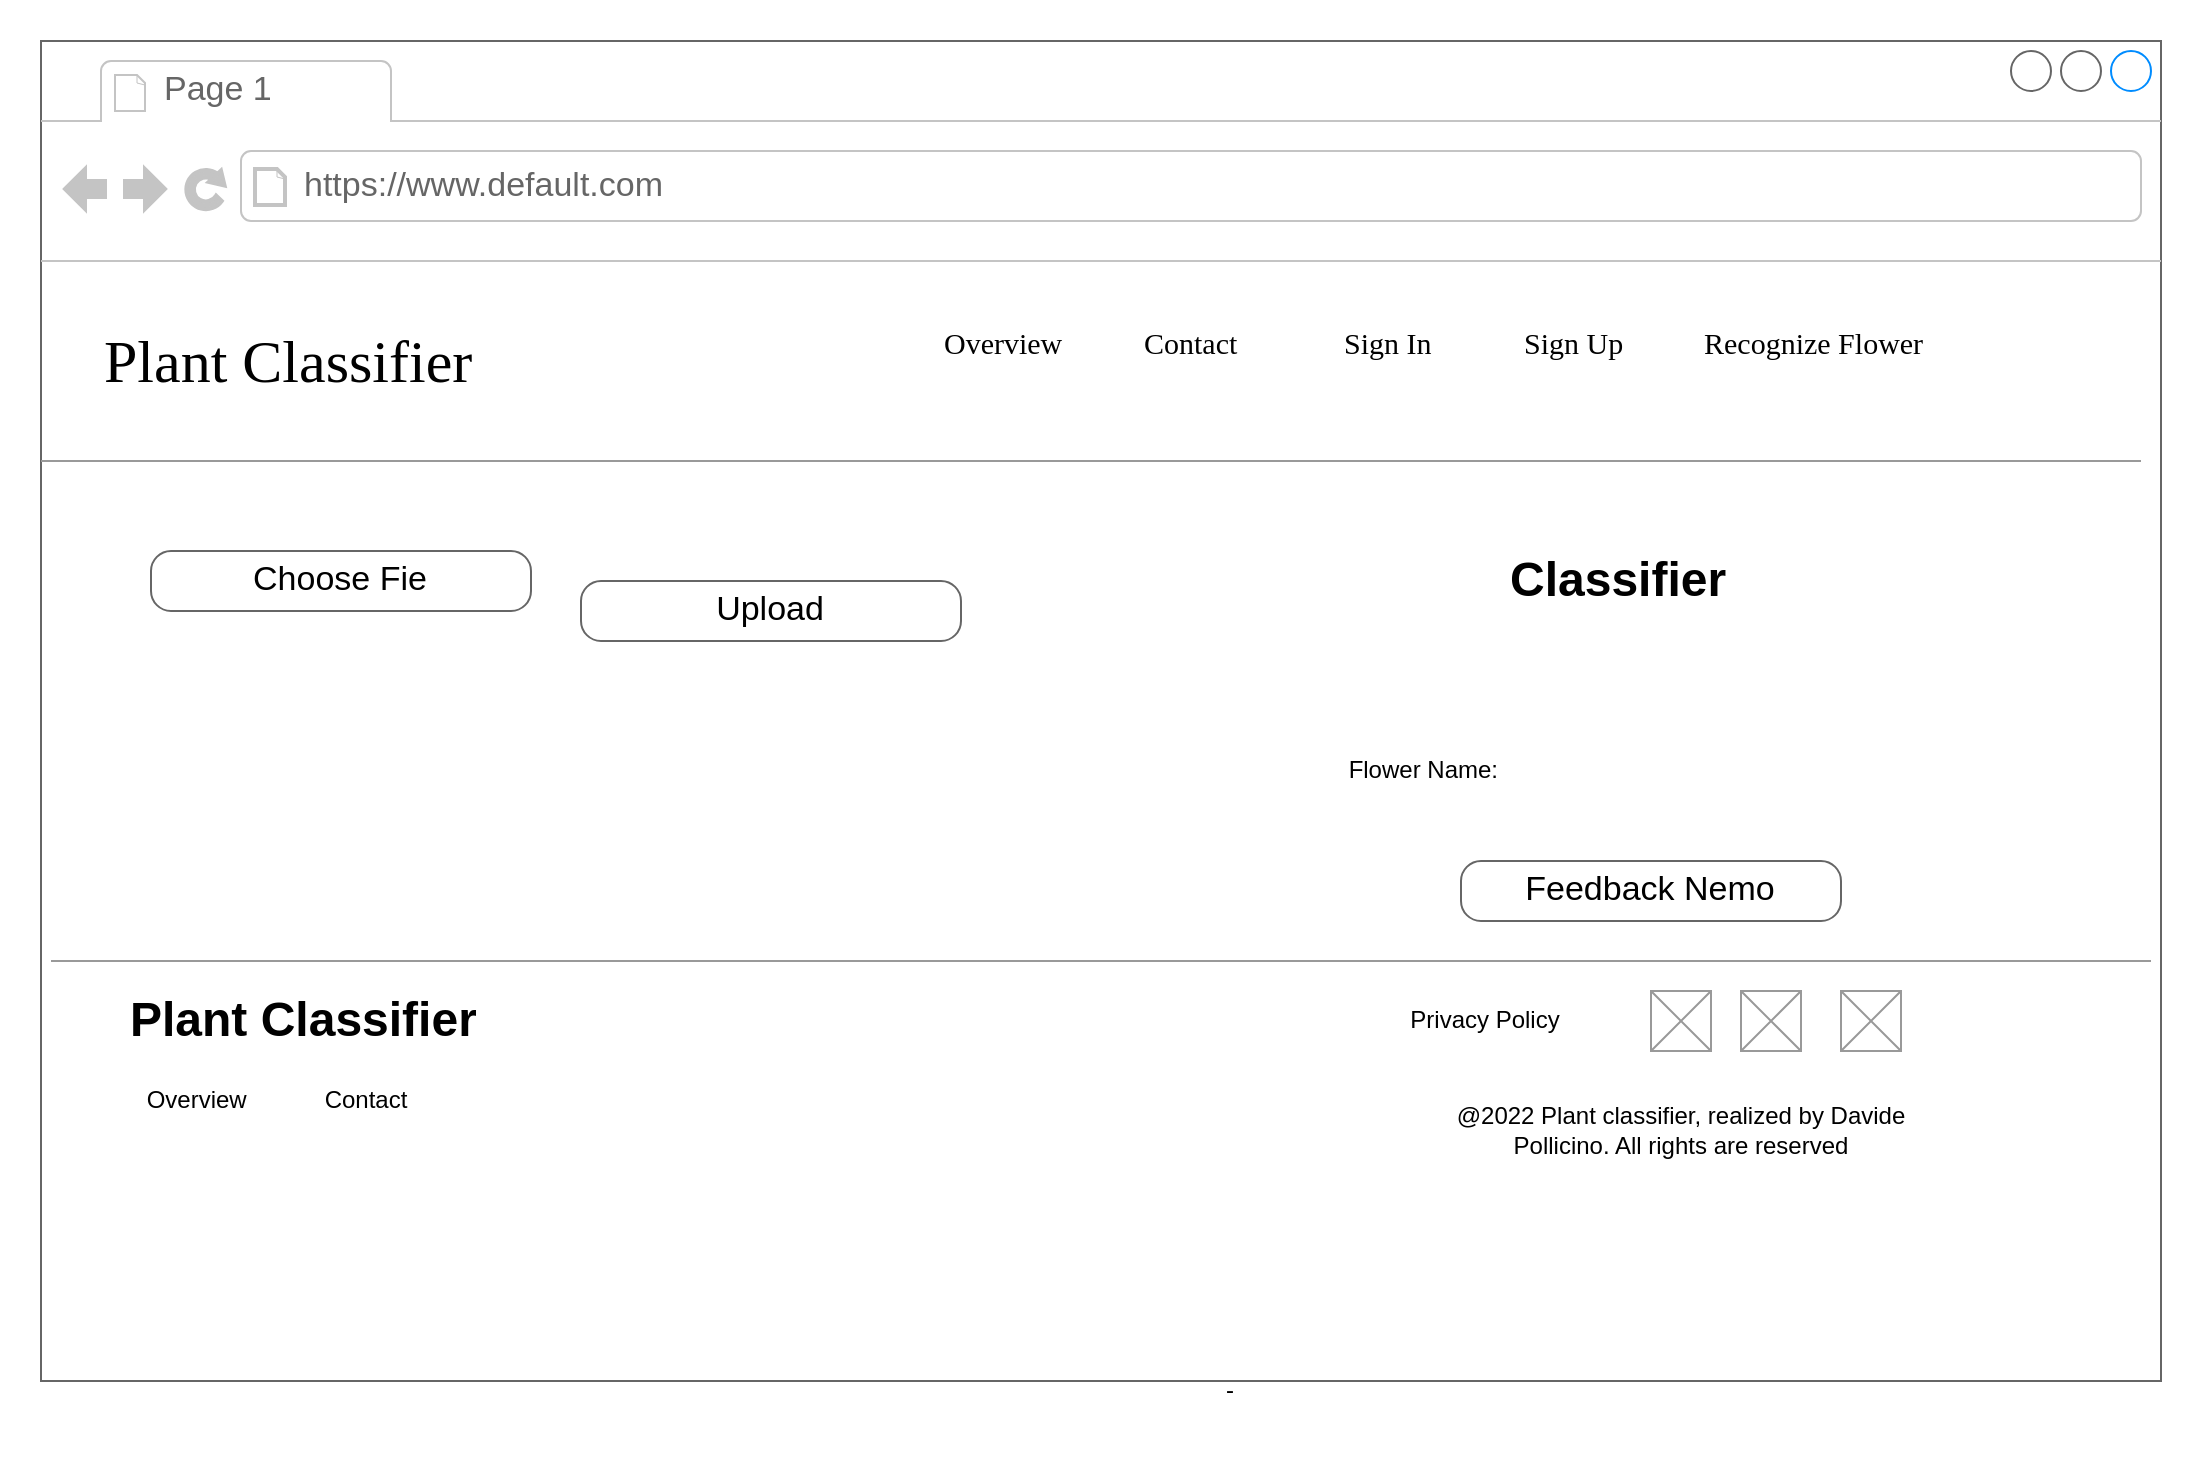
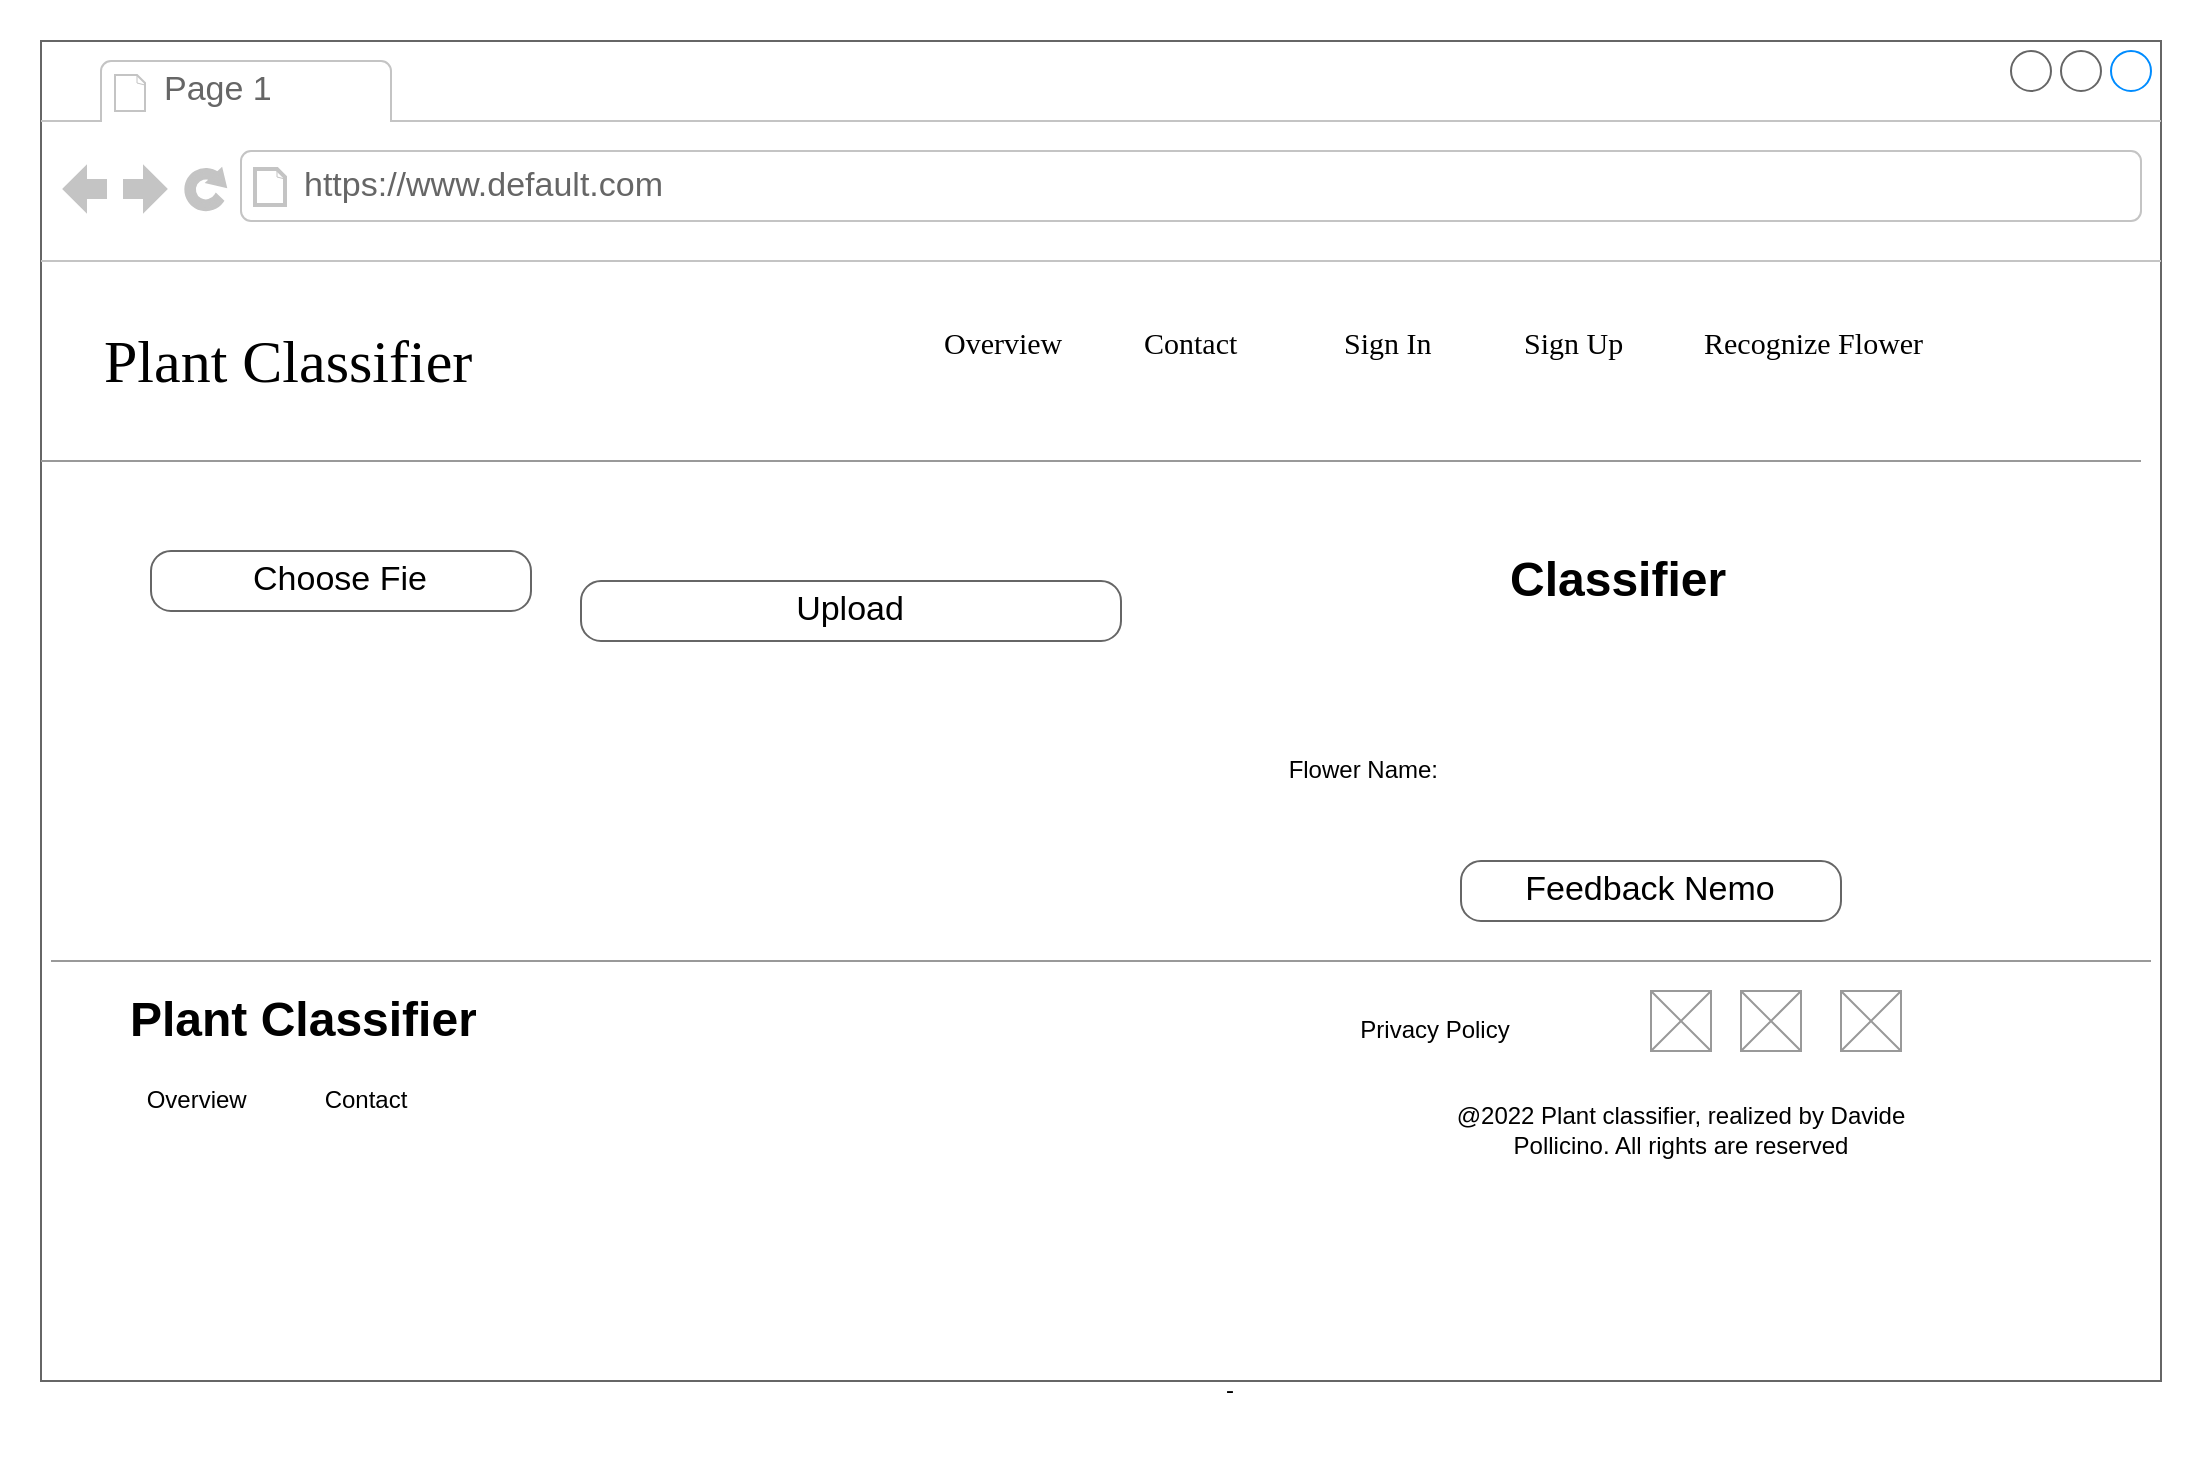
(771, 611) -> (851, 611)
(1431, 771) -> (1371, 771)
(1486, 1021) -> (1436, 1031)
